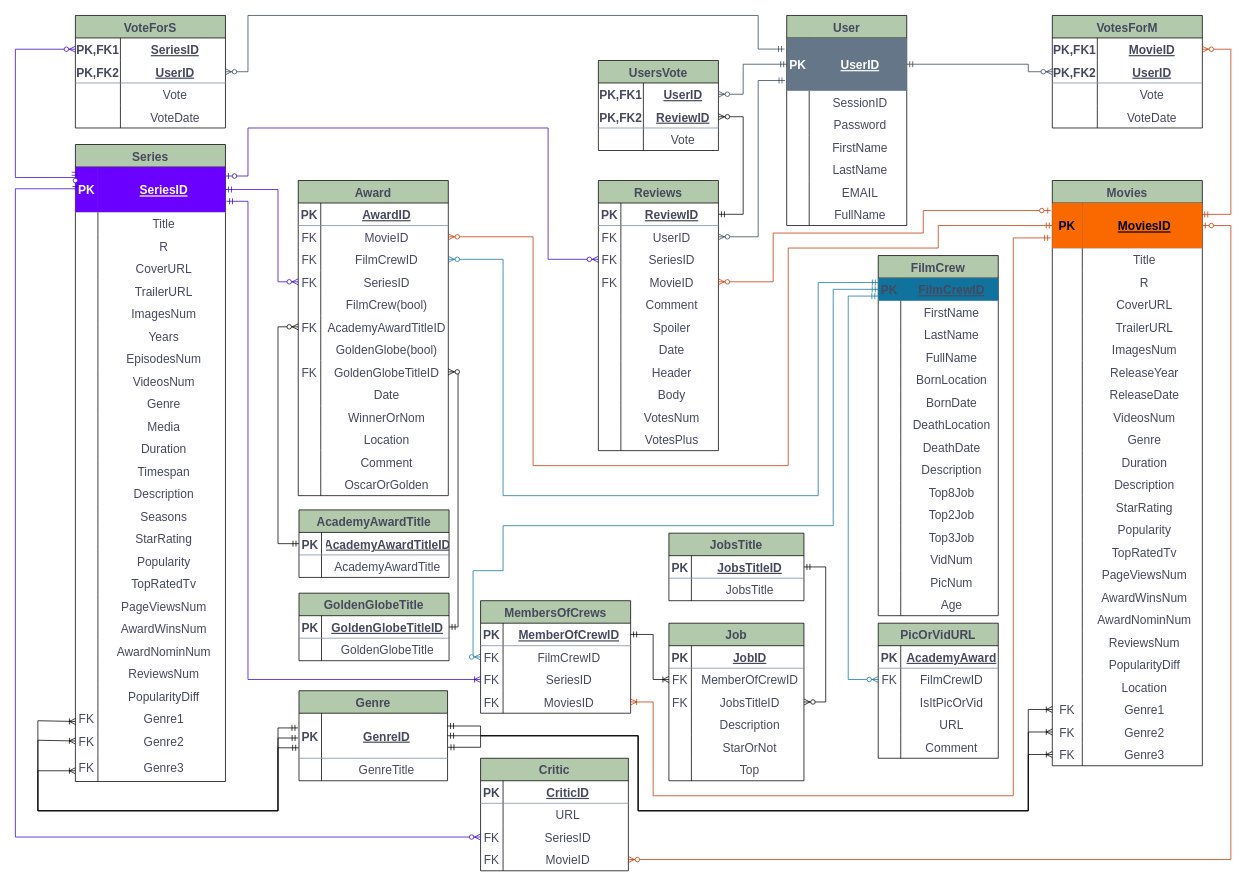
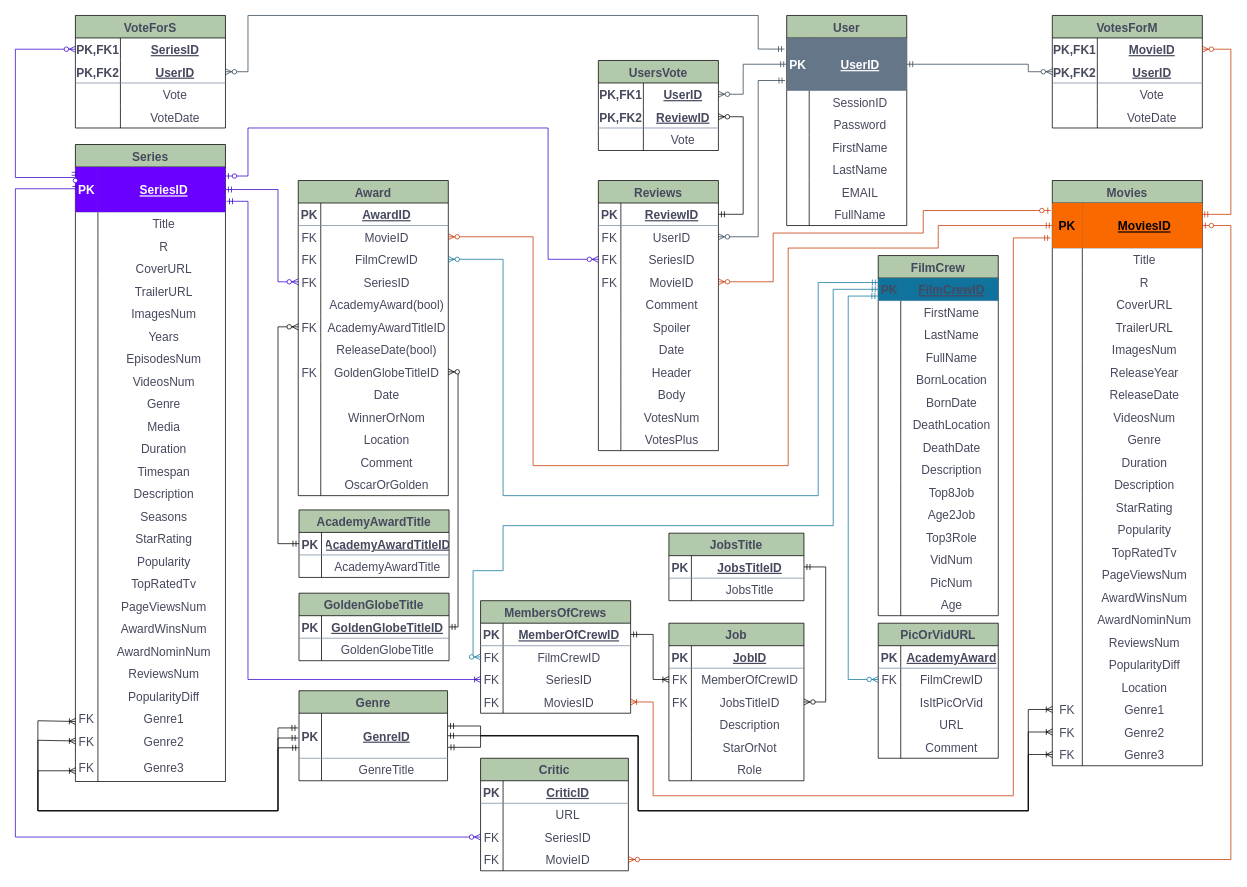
(386, 305) -> (386, 305)
(386, 350) -> (386, 350)
(951, 515) -> (951, 515)
(951, 538) -> (951, 538)
(749, 770) -> (749, 770)
